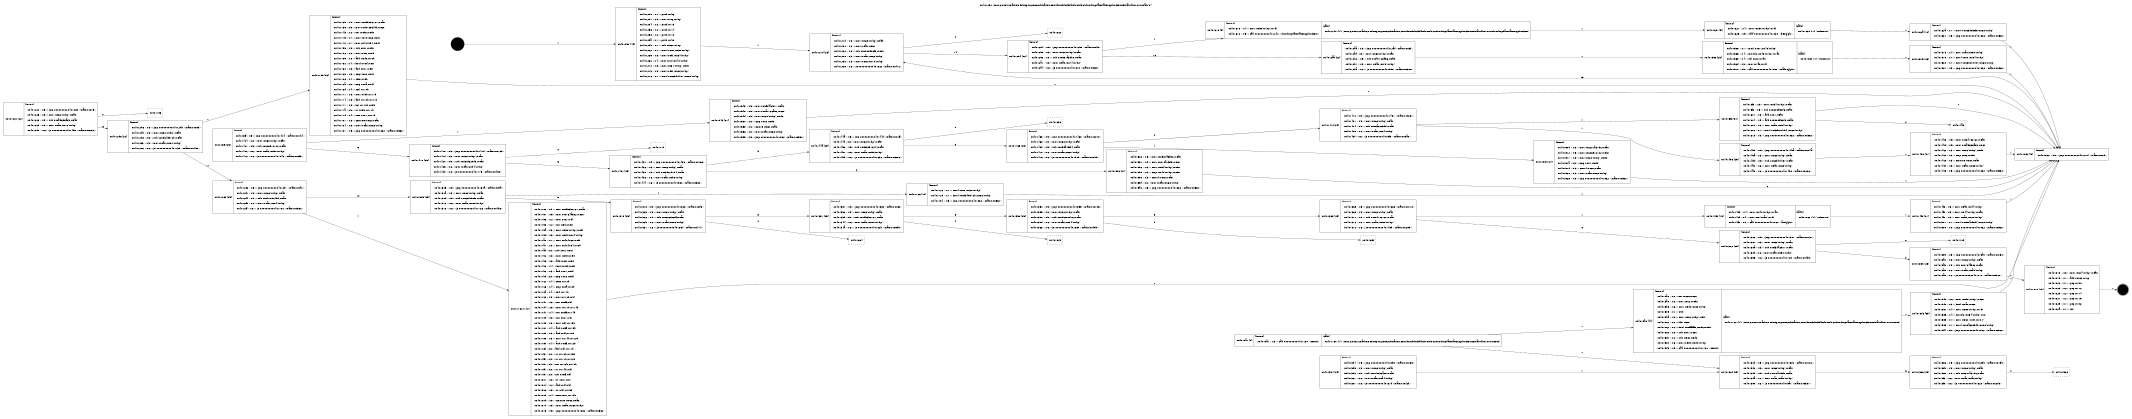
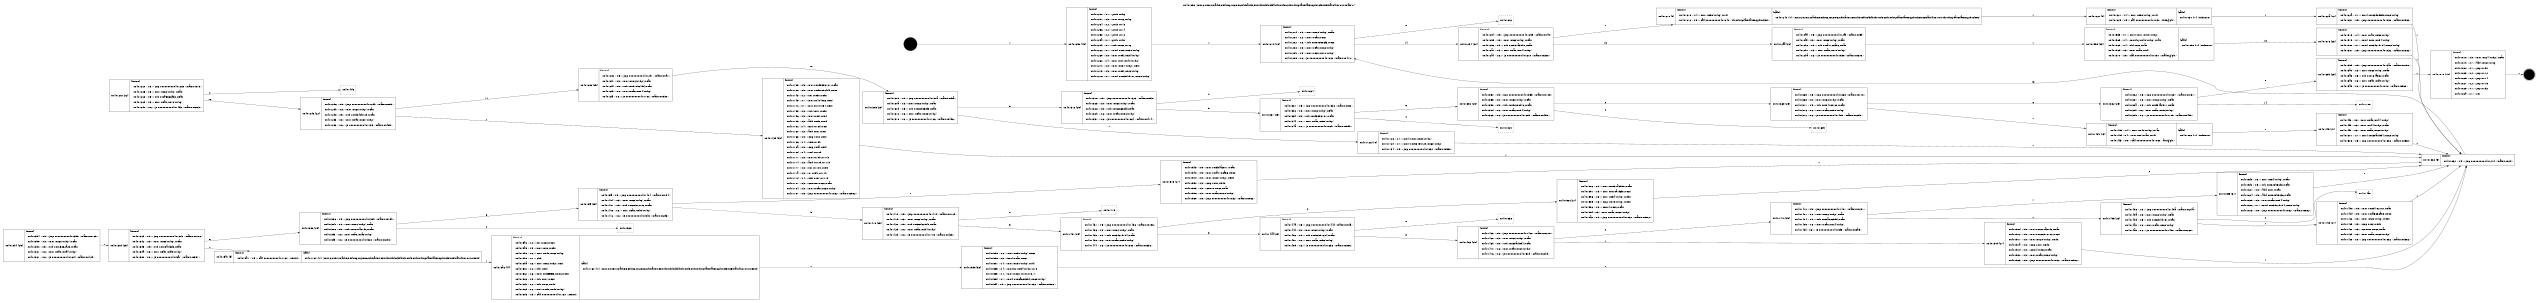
(1906, 58) -> (2265, 41)
(1882, 123) -> (2286, 222)
none -> (486, 216)
(1906, 240) -> (2265, 103)
(558, 309) -> none
(1580, 357) -> (226, 250)
